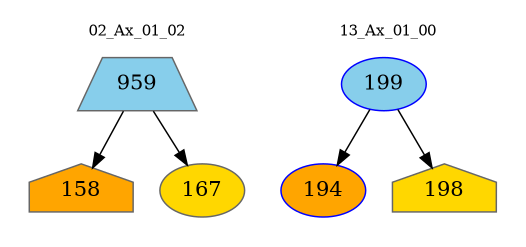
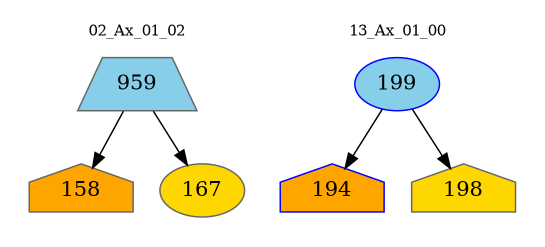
(323, 190) -> (332, 190)
